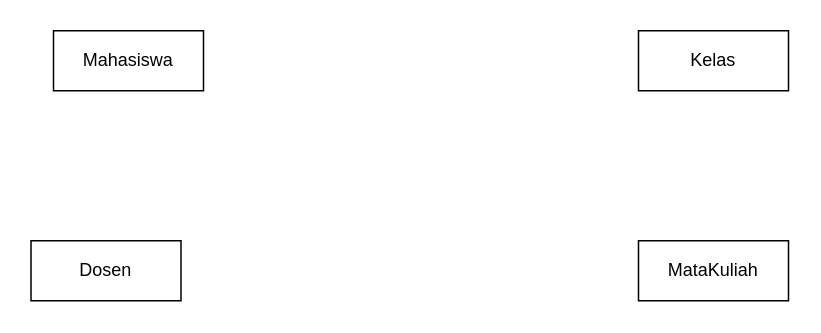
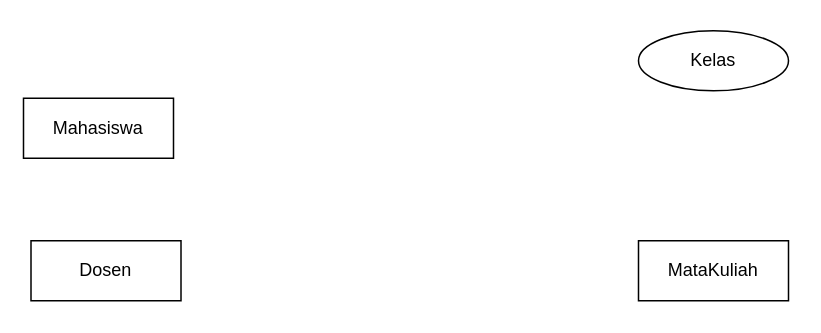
(128, 61) -> (98, 128)
(713, 61) -> (713, 61)
